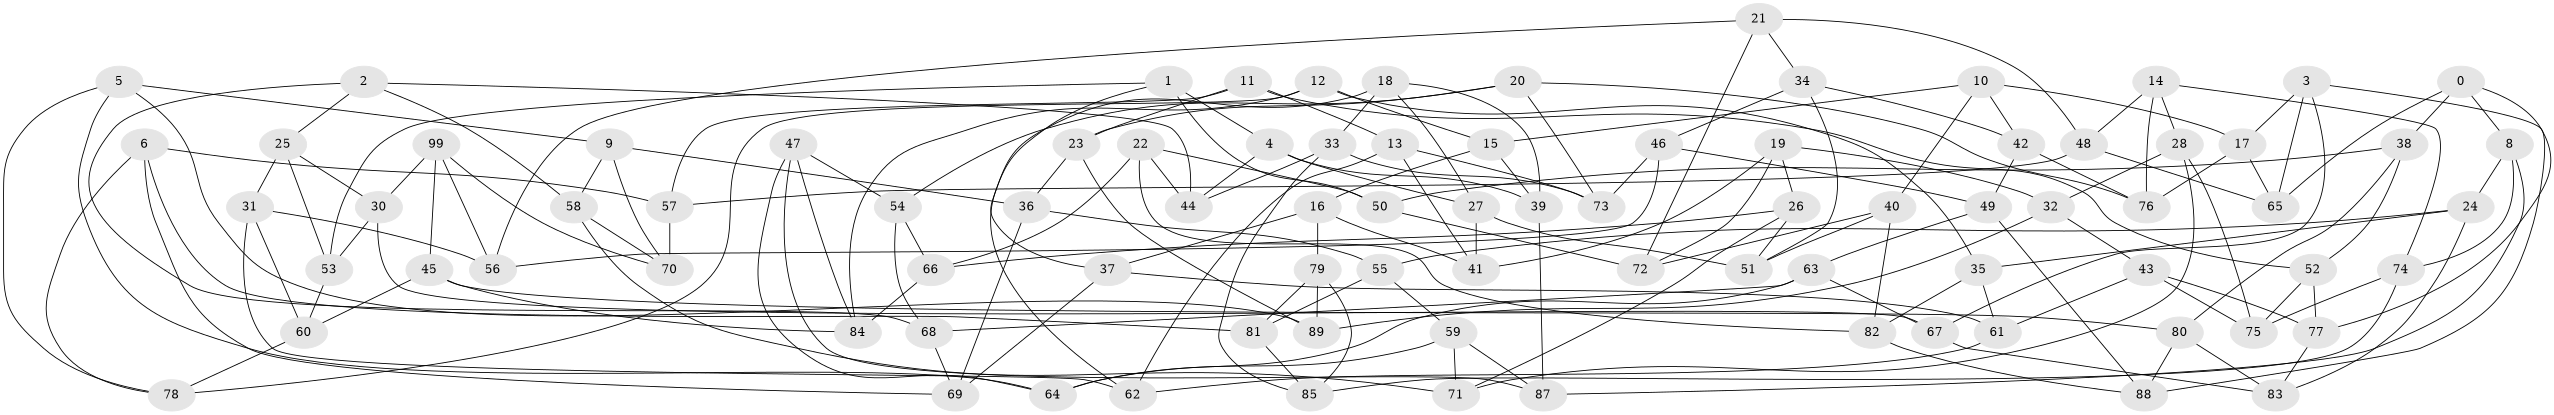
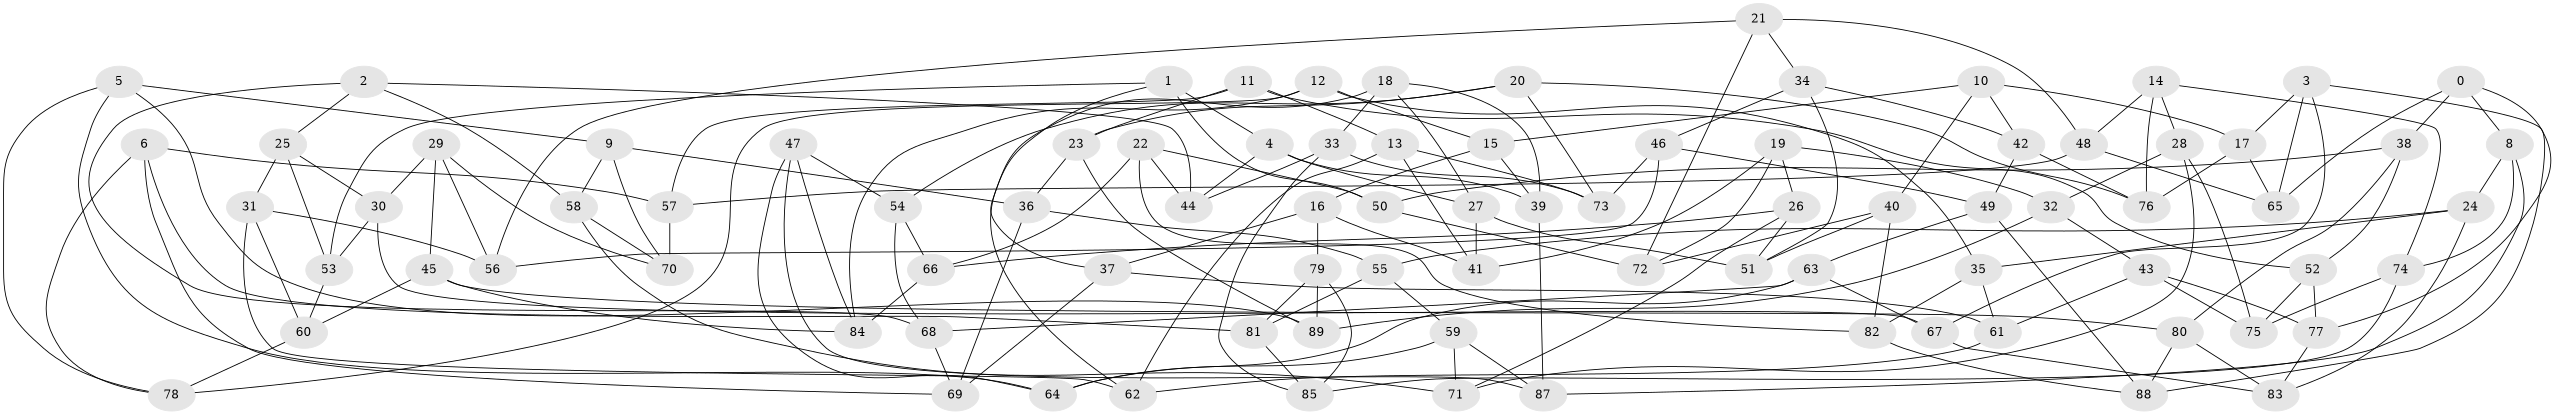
(436, 145) -> (436, 145)
